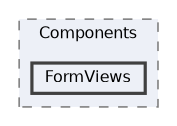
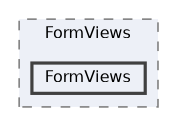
(89, 34) -> (89, 34)
